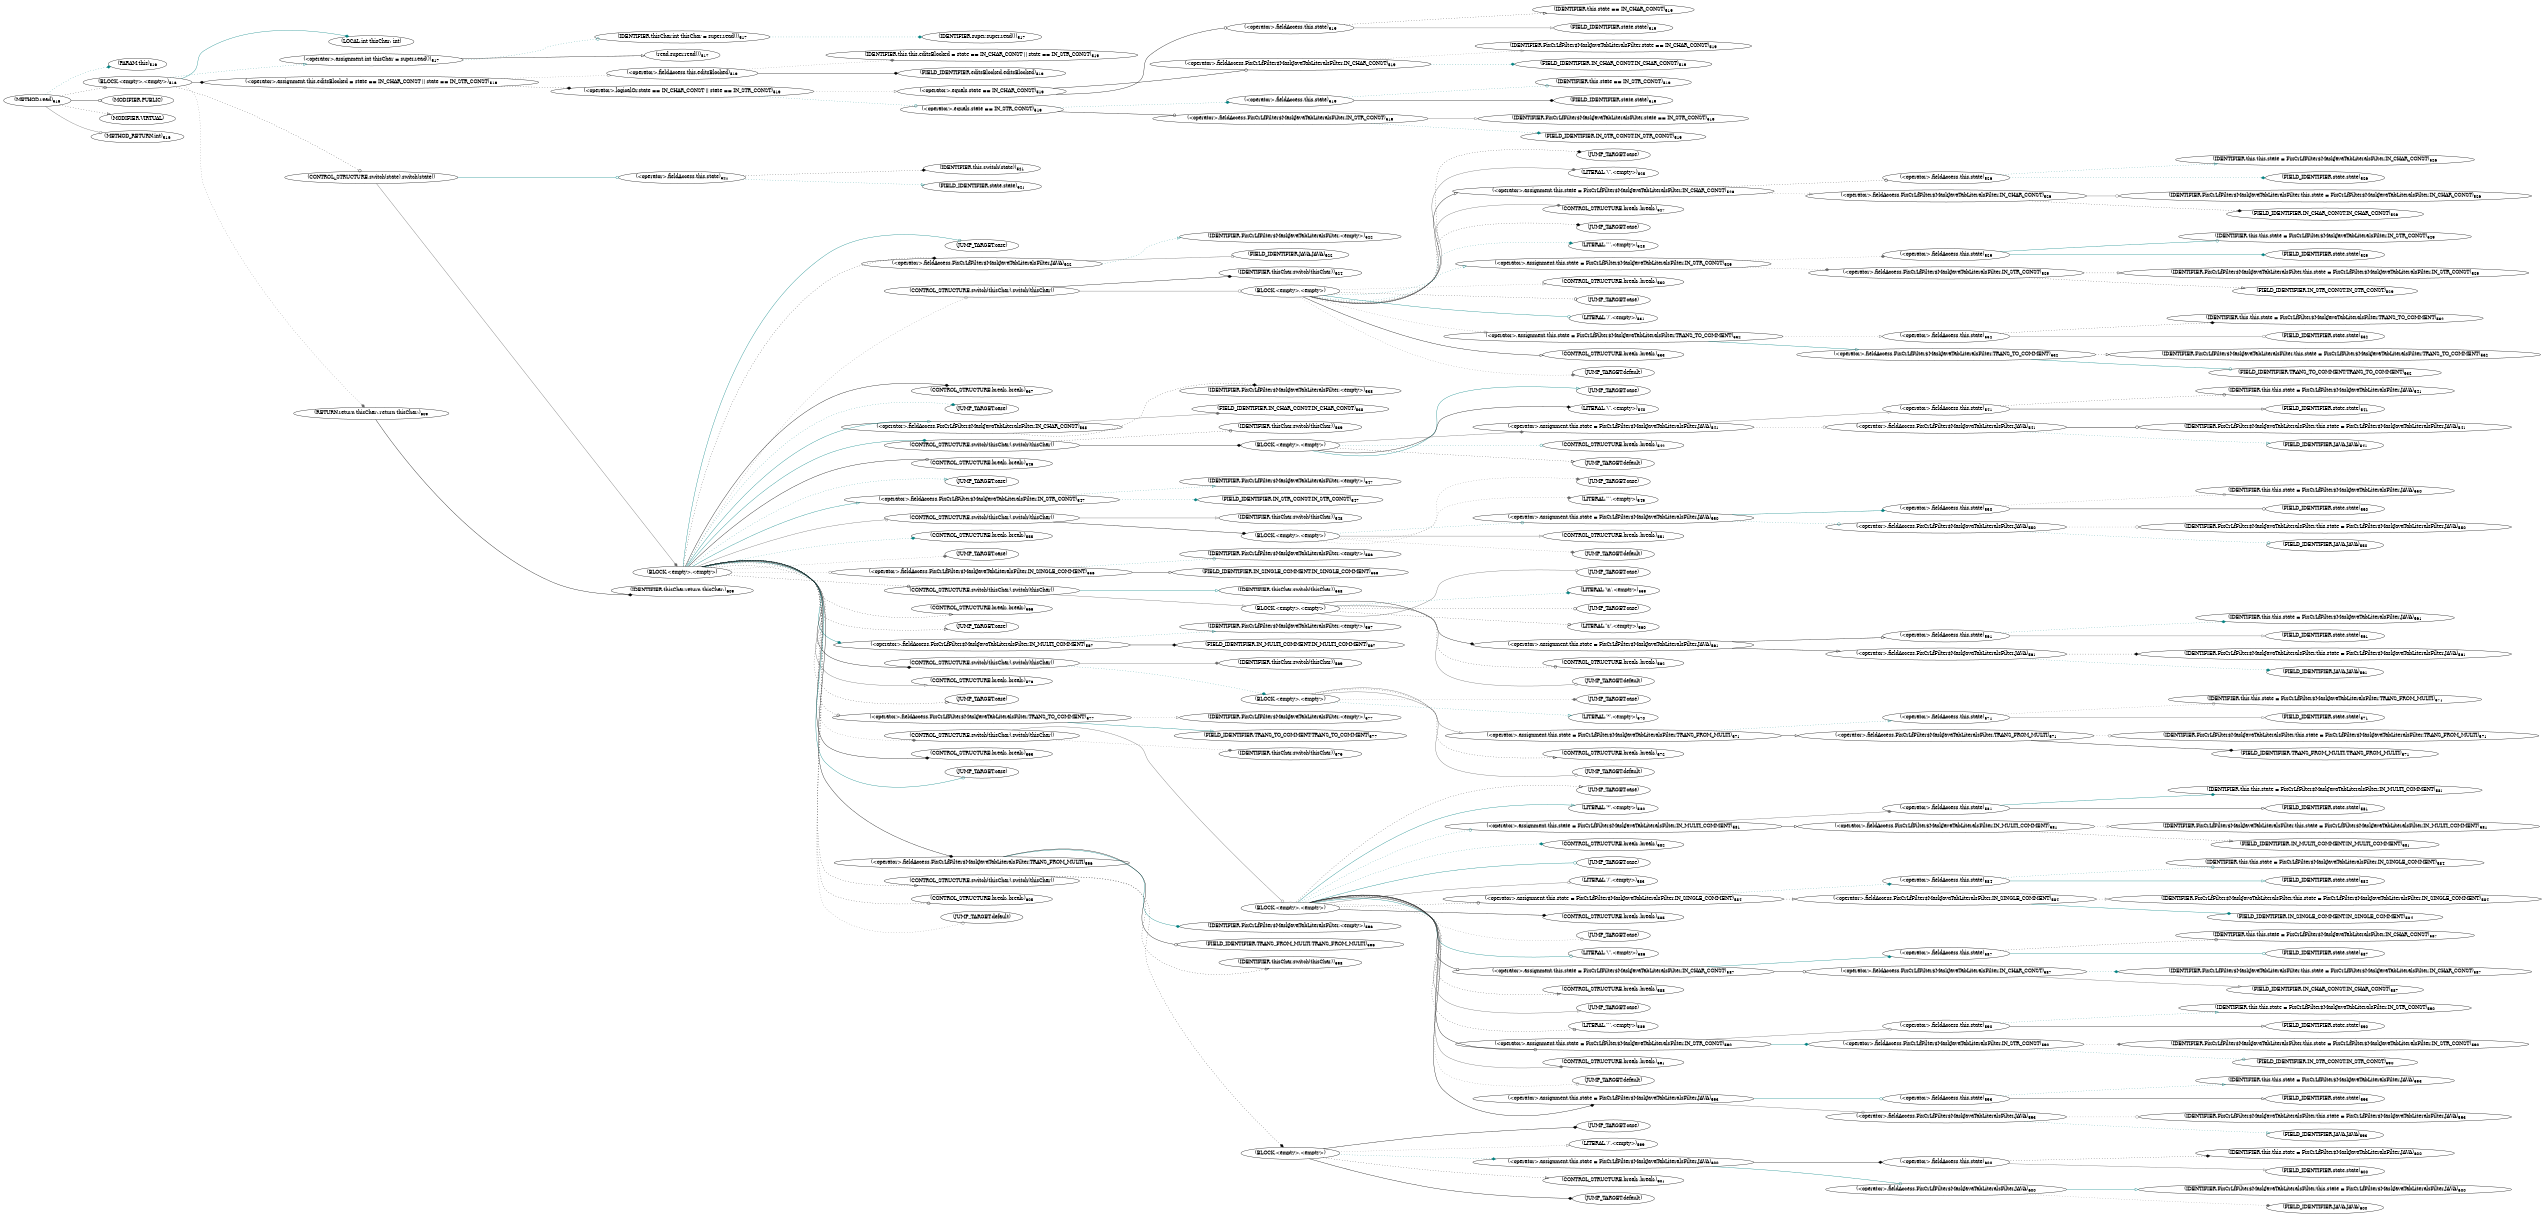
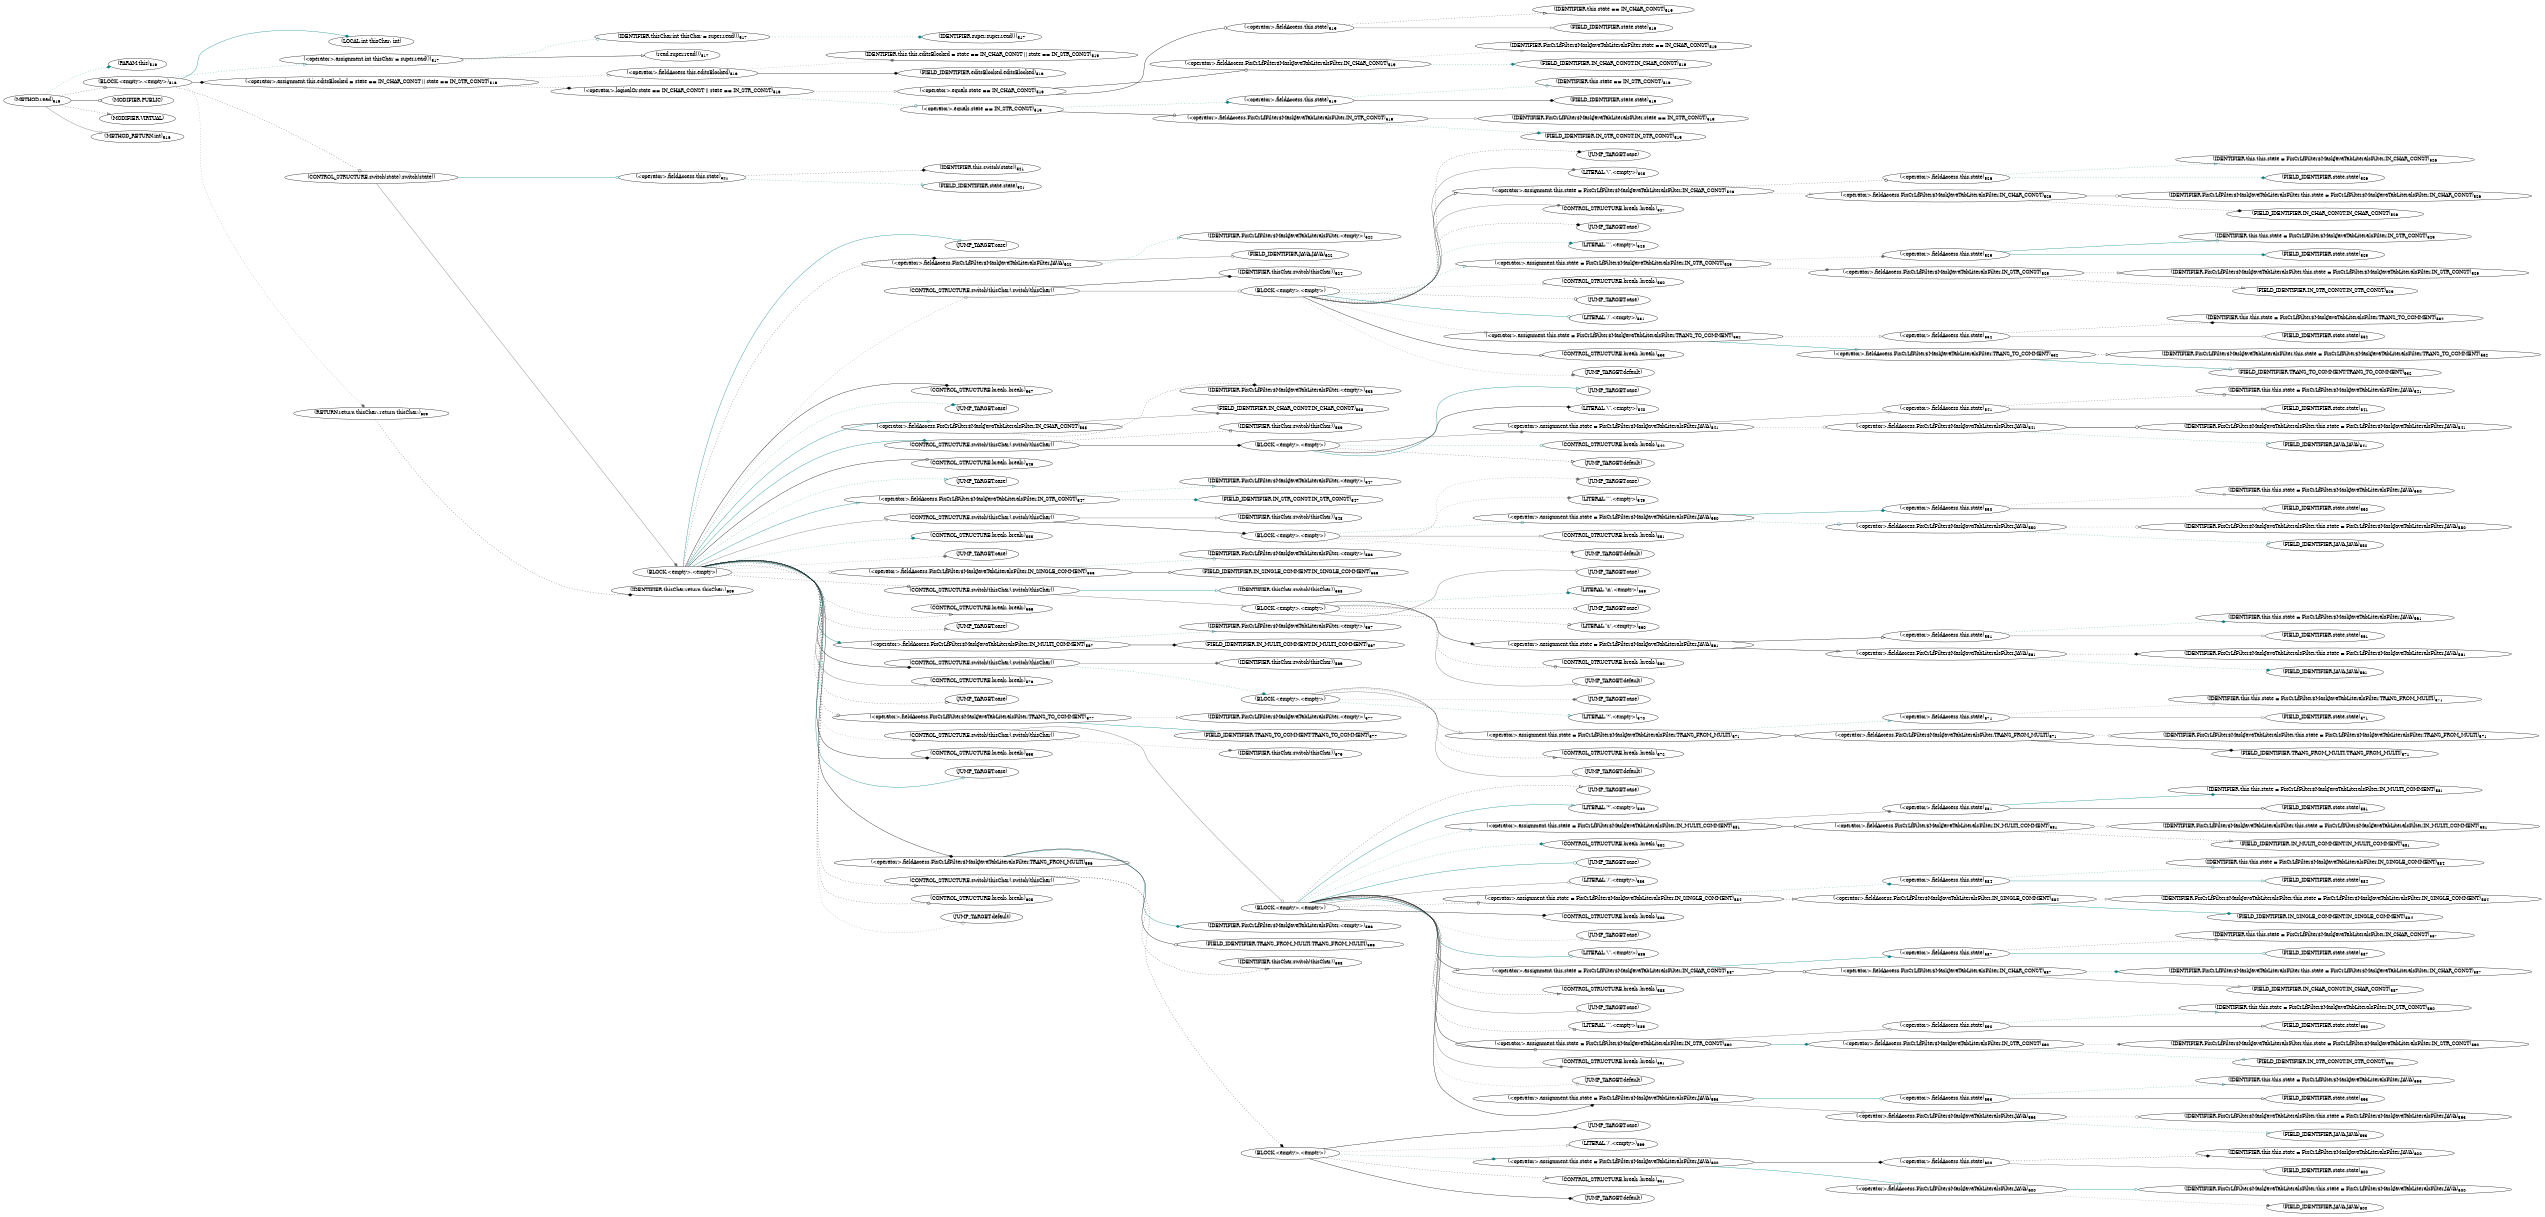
(483, 538) -> (483, 538)
